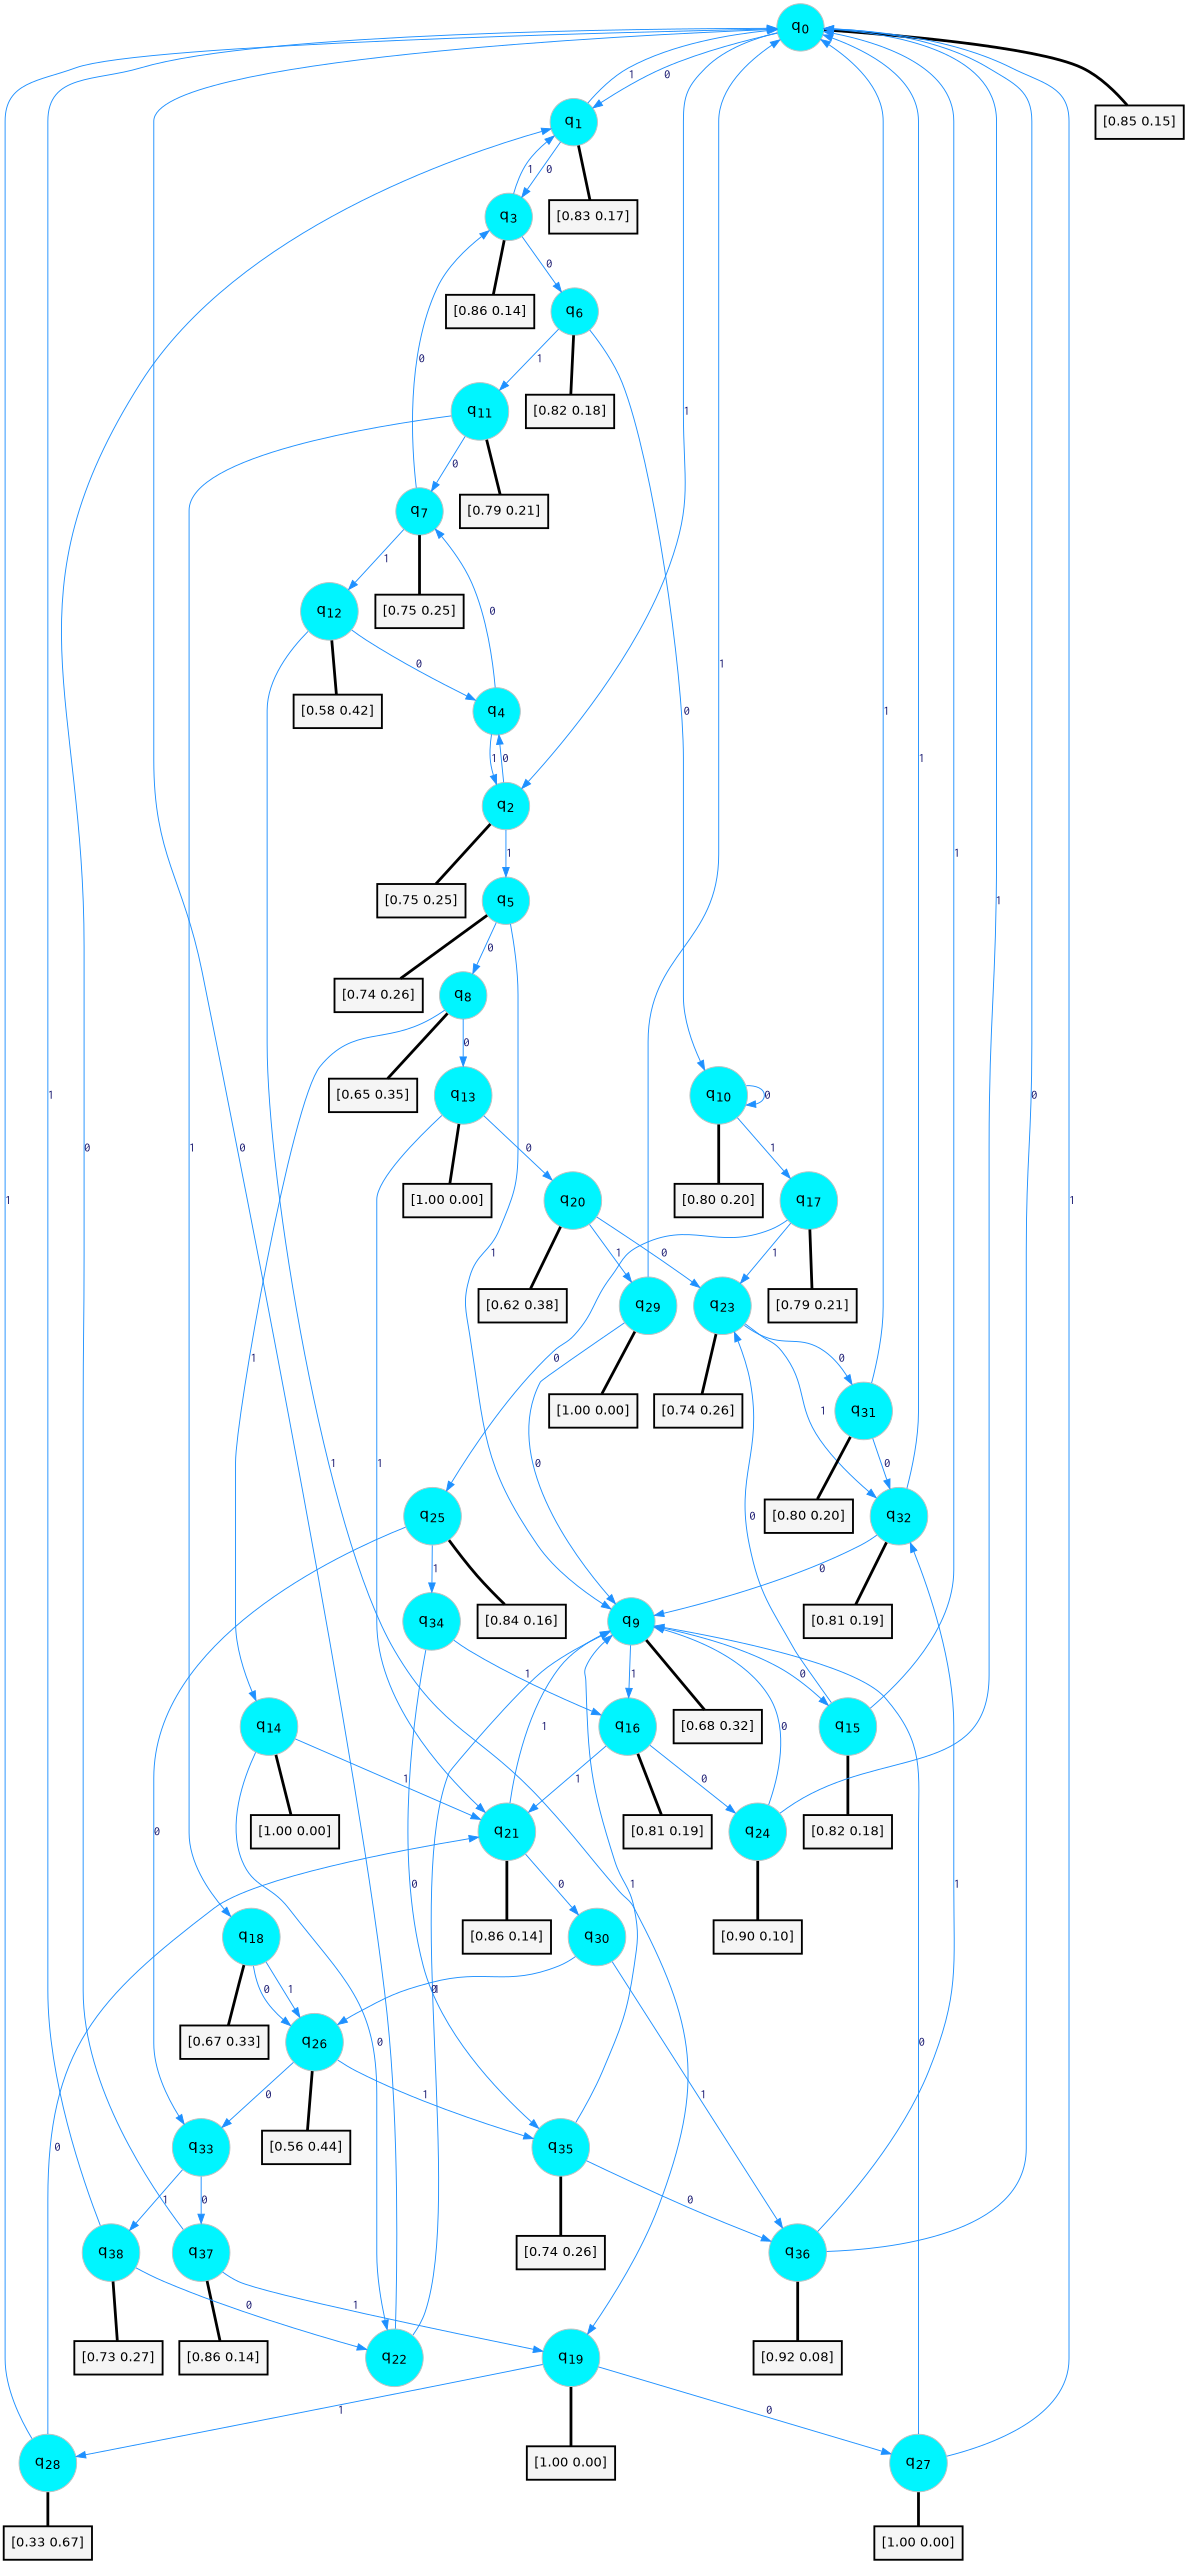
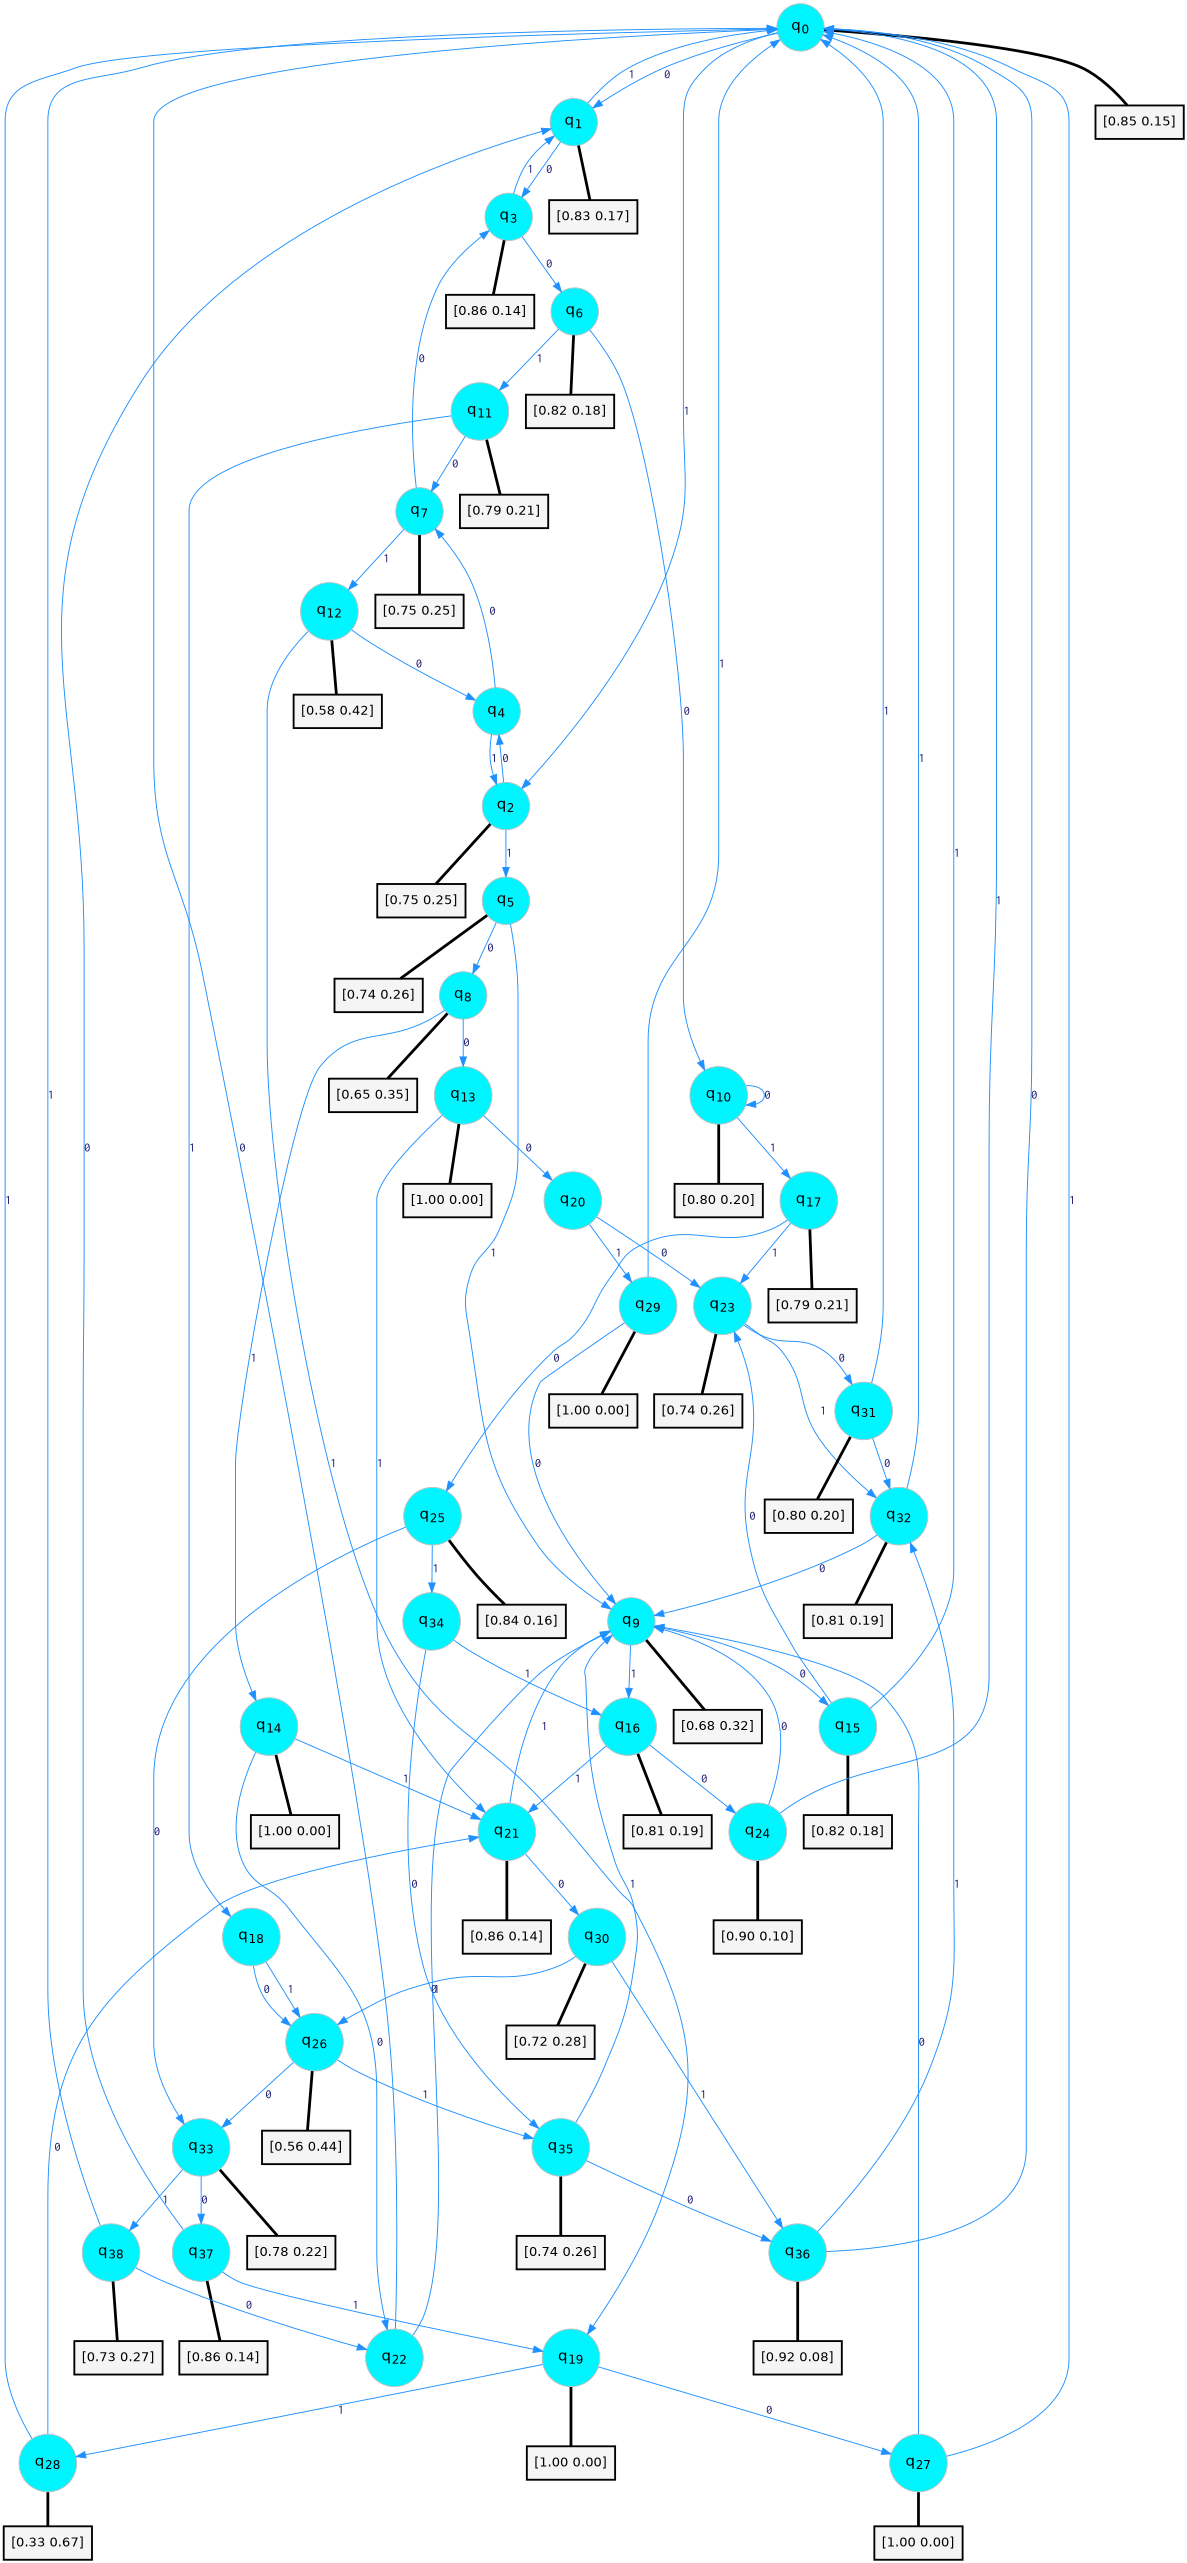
(523, 1306) -> none
(224, 2042) -> none
none -> (551, 2042)
none -> (291, 2253)
